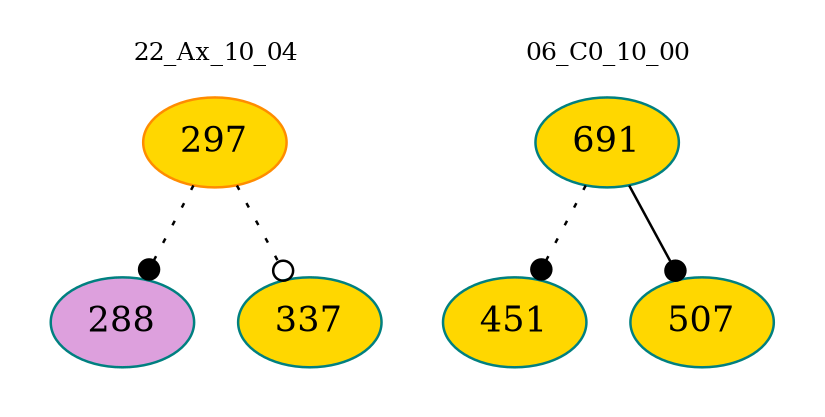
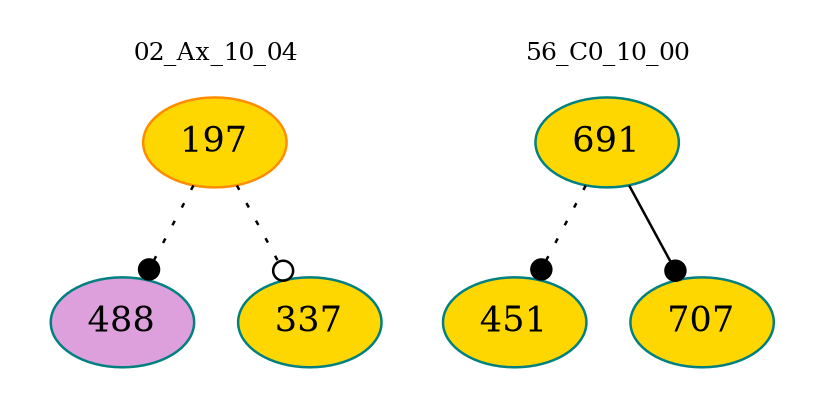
(216, 54) -> (216, 54)
(608, 54) -> (608, 54)
(215, 142) -> (215, 142)
(122, 322) -> (122, 322)
(702, 322) -> (702, 322)
